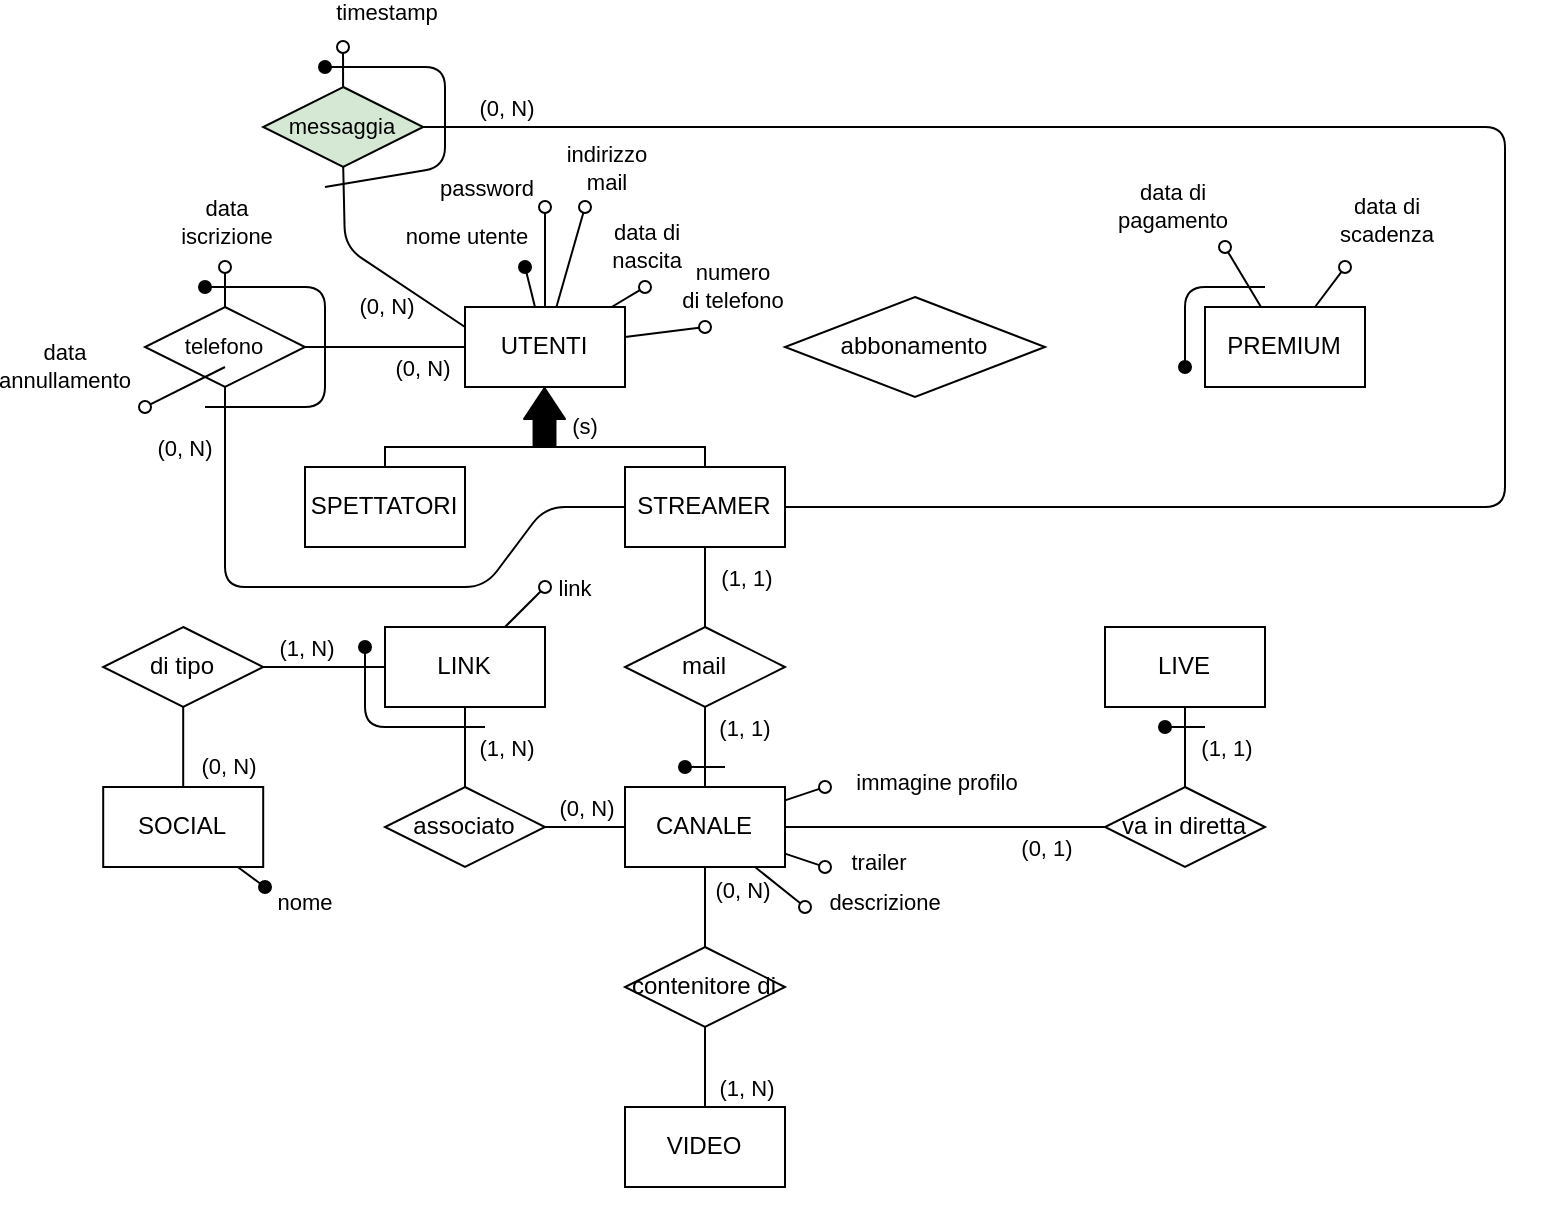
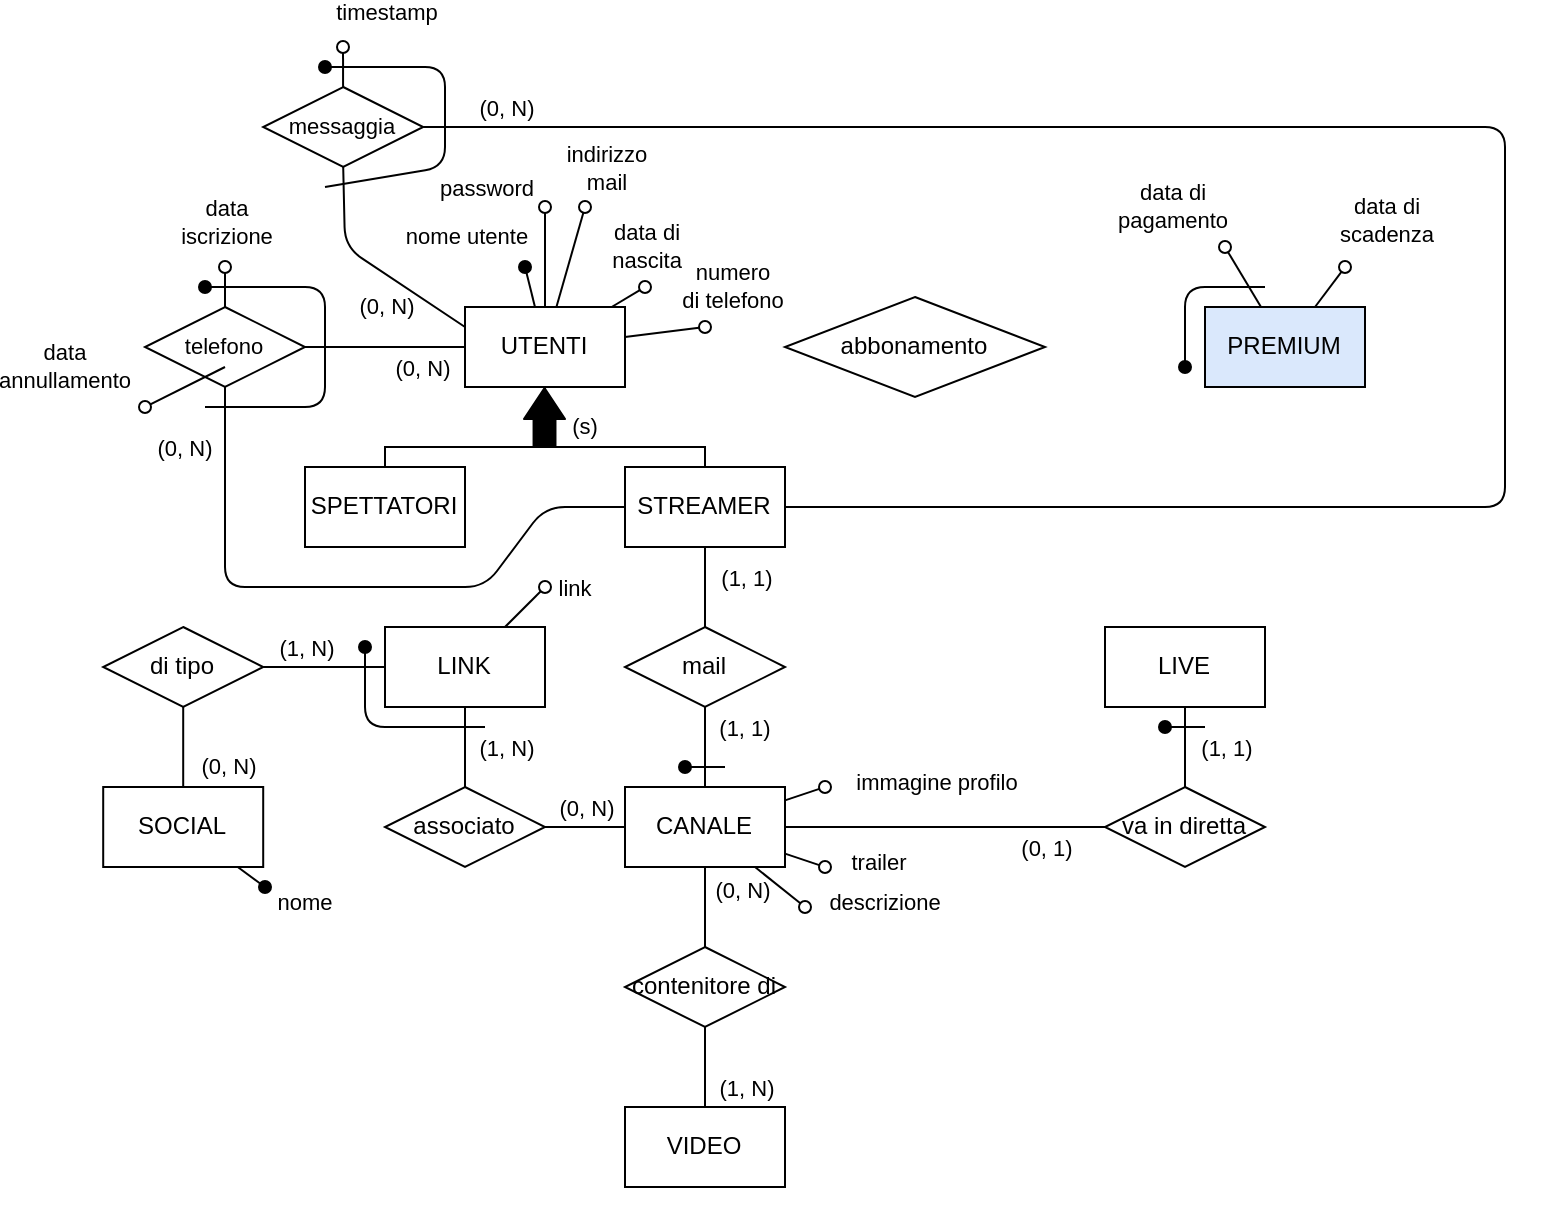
(343, 127) -> (343, 127)
(1285, 347) -> (1285, 347)
